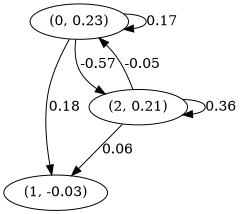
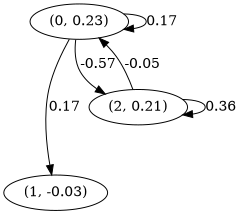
(65, 107) -> (65, 107)
(100, 146) -> none
